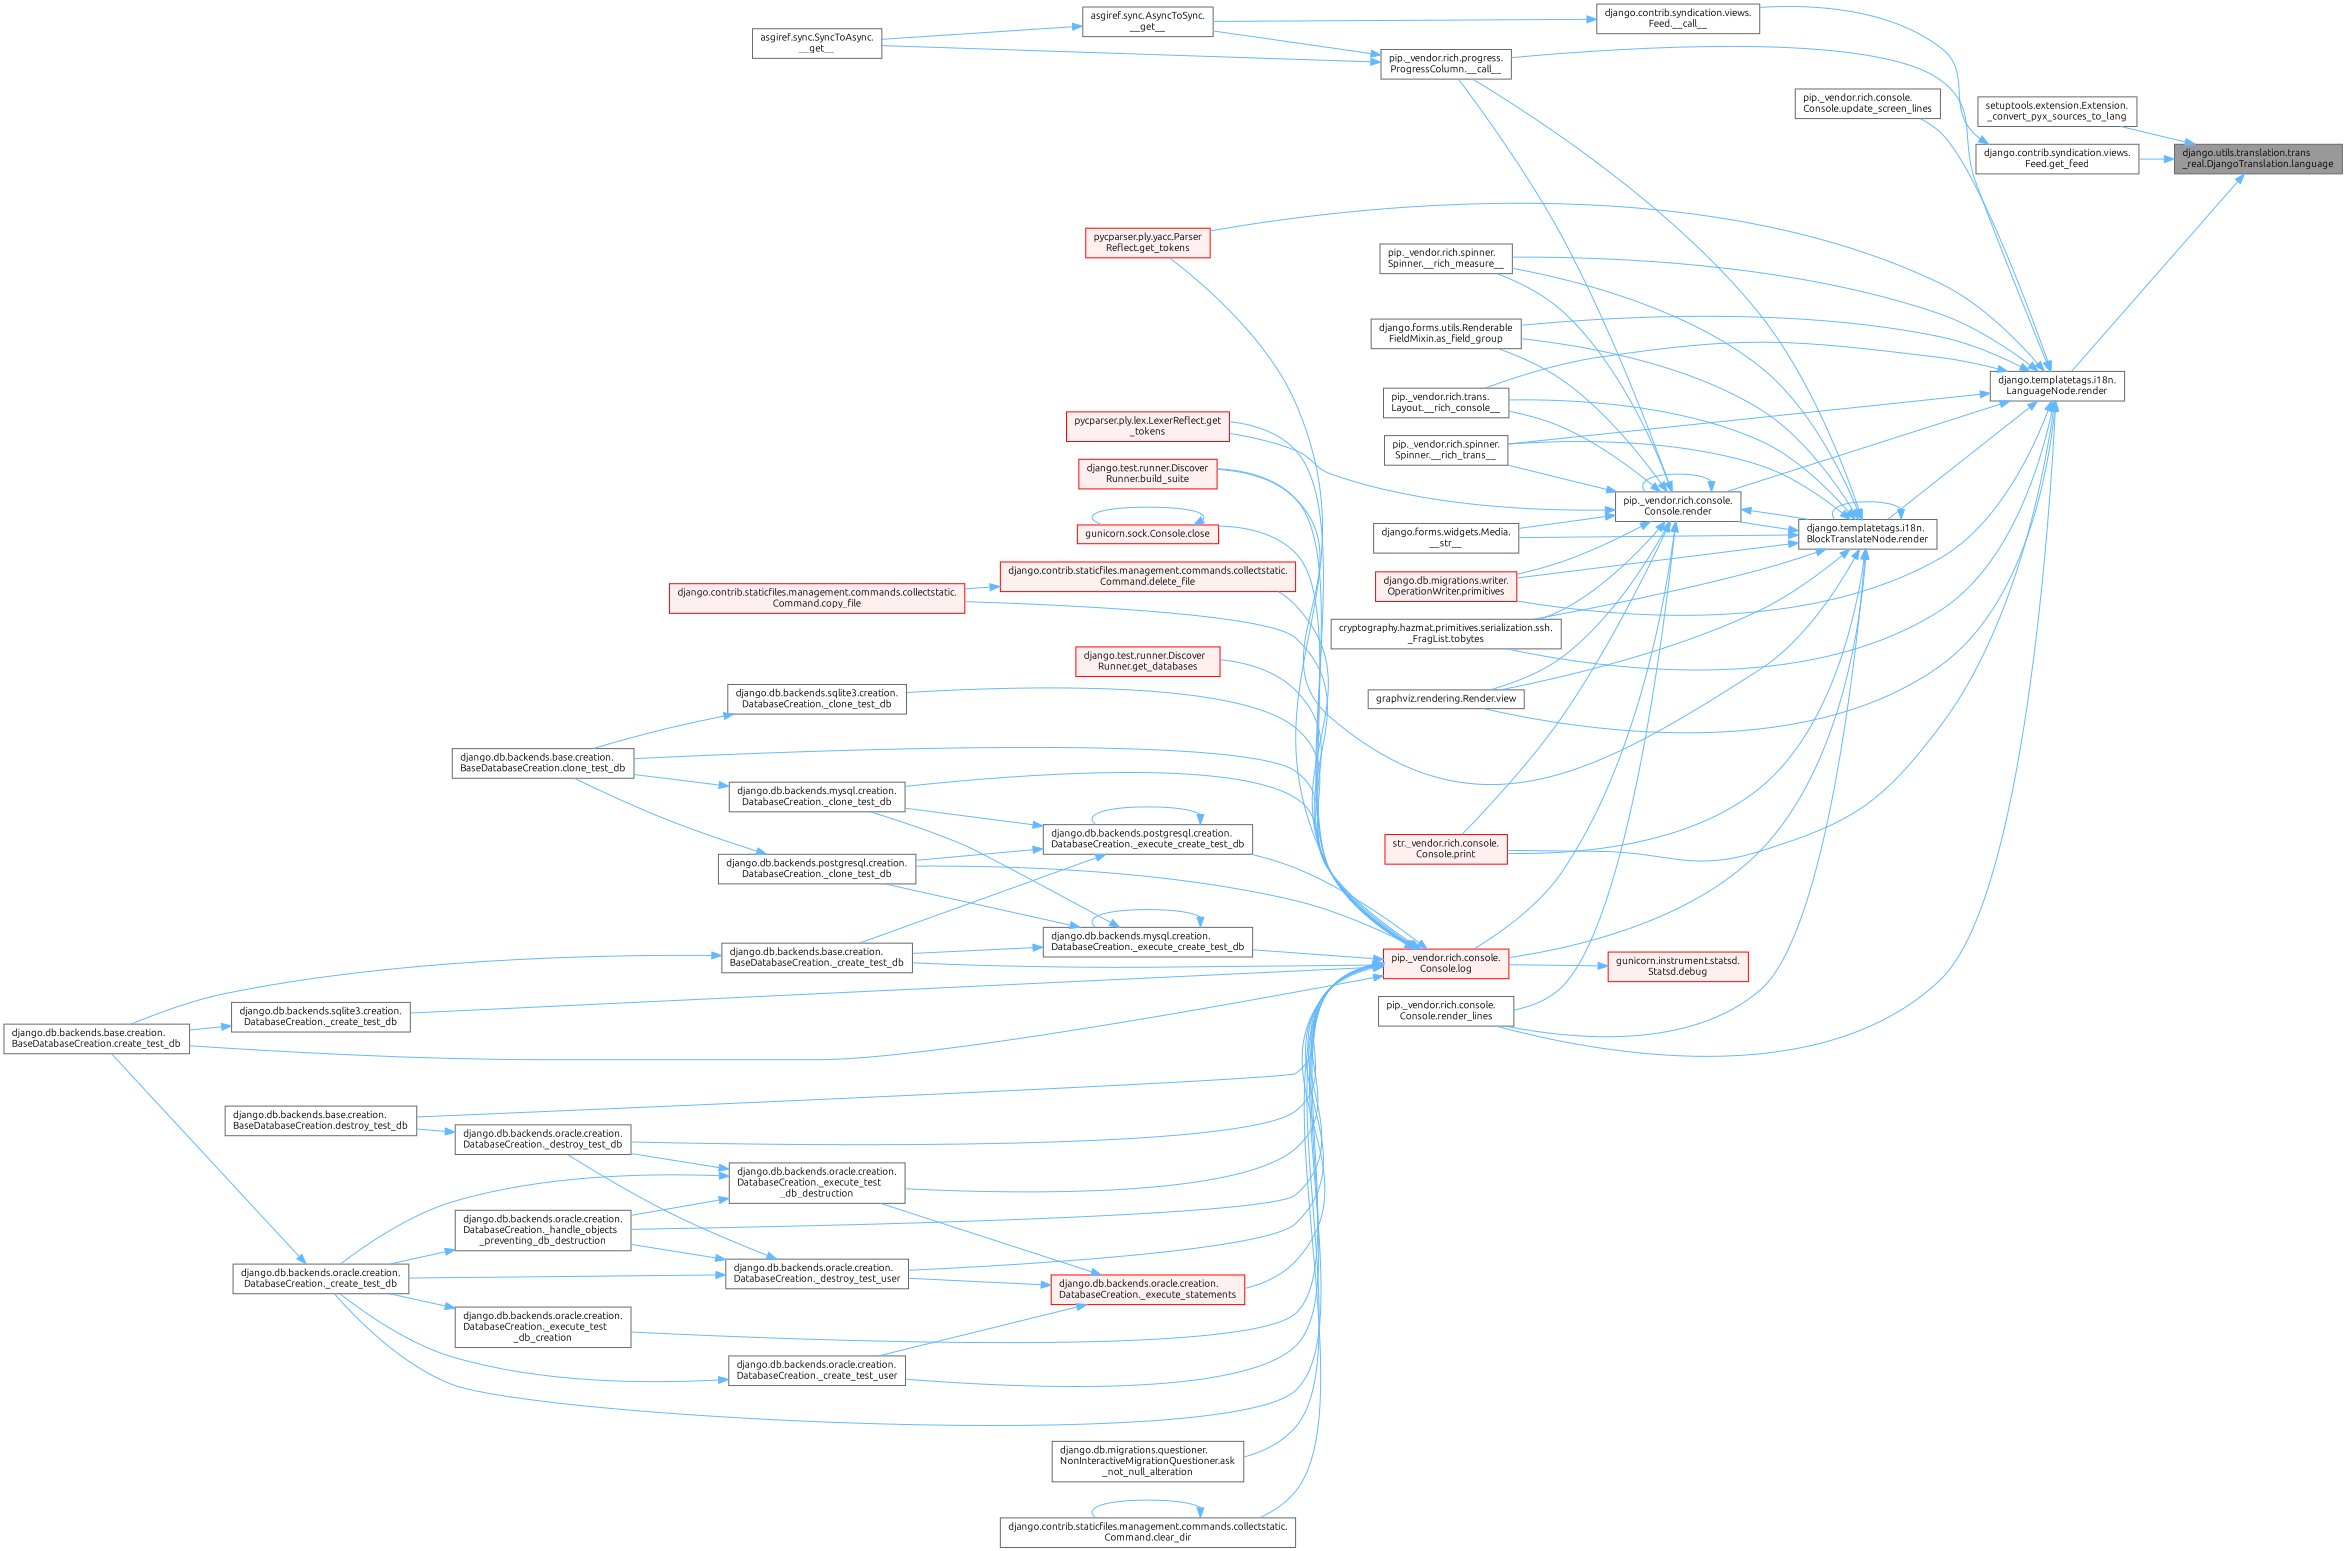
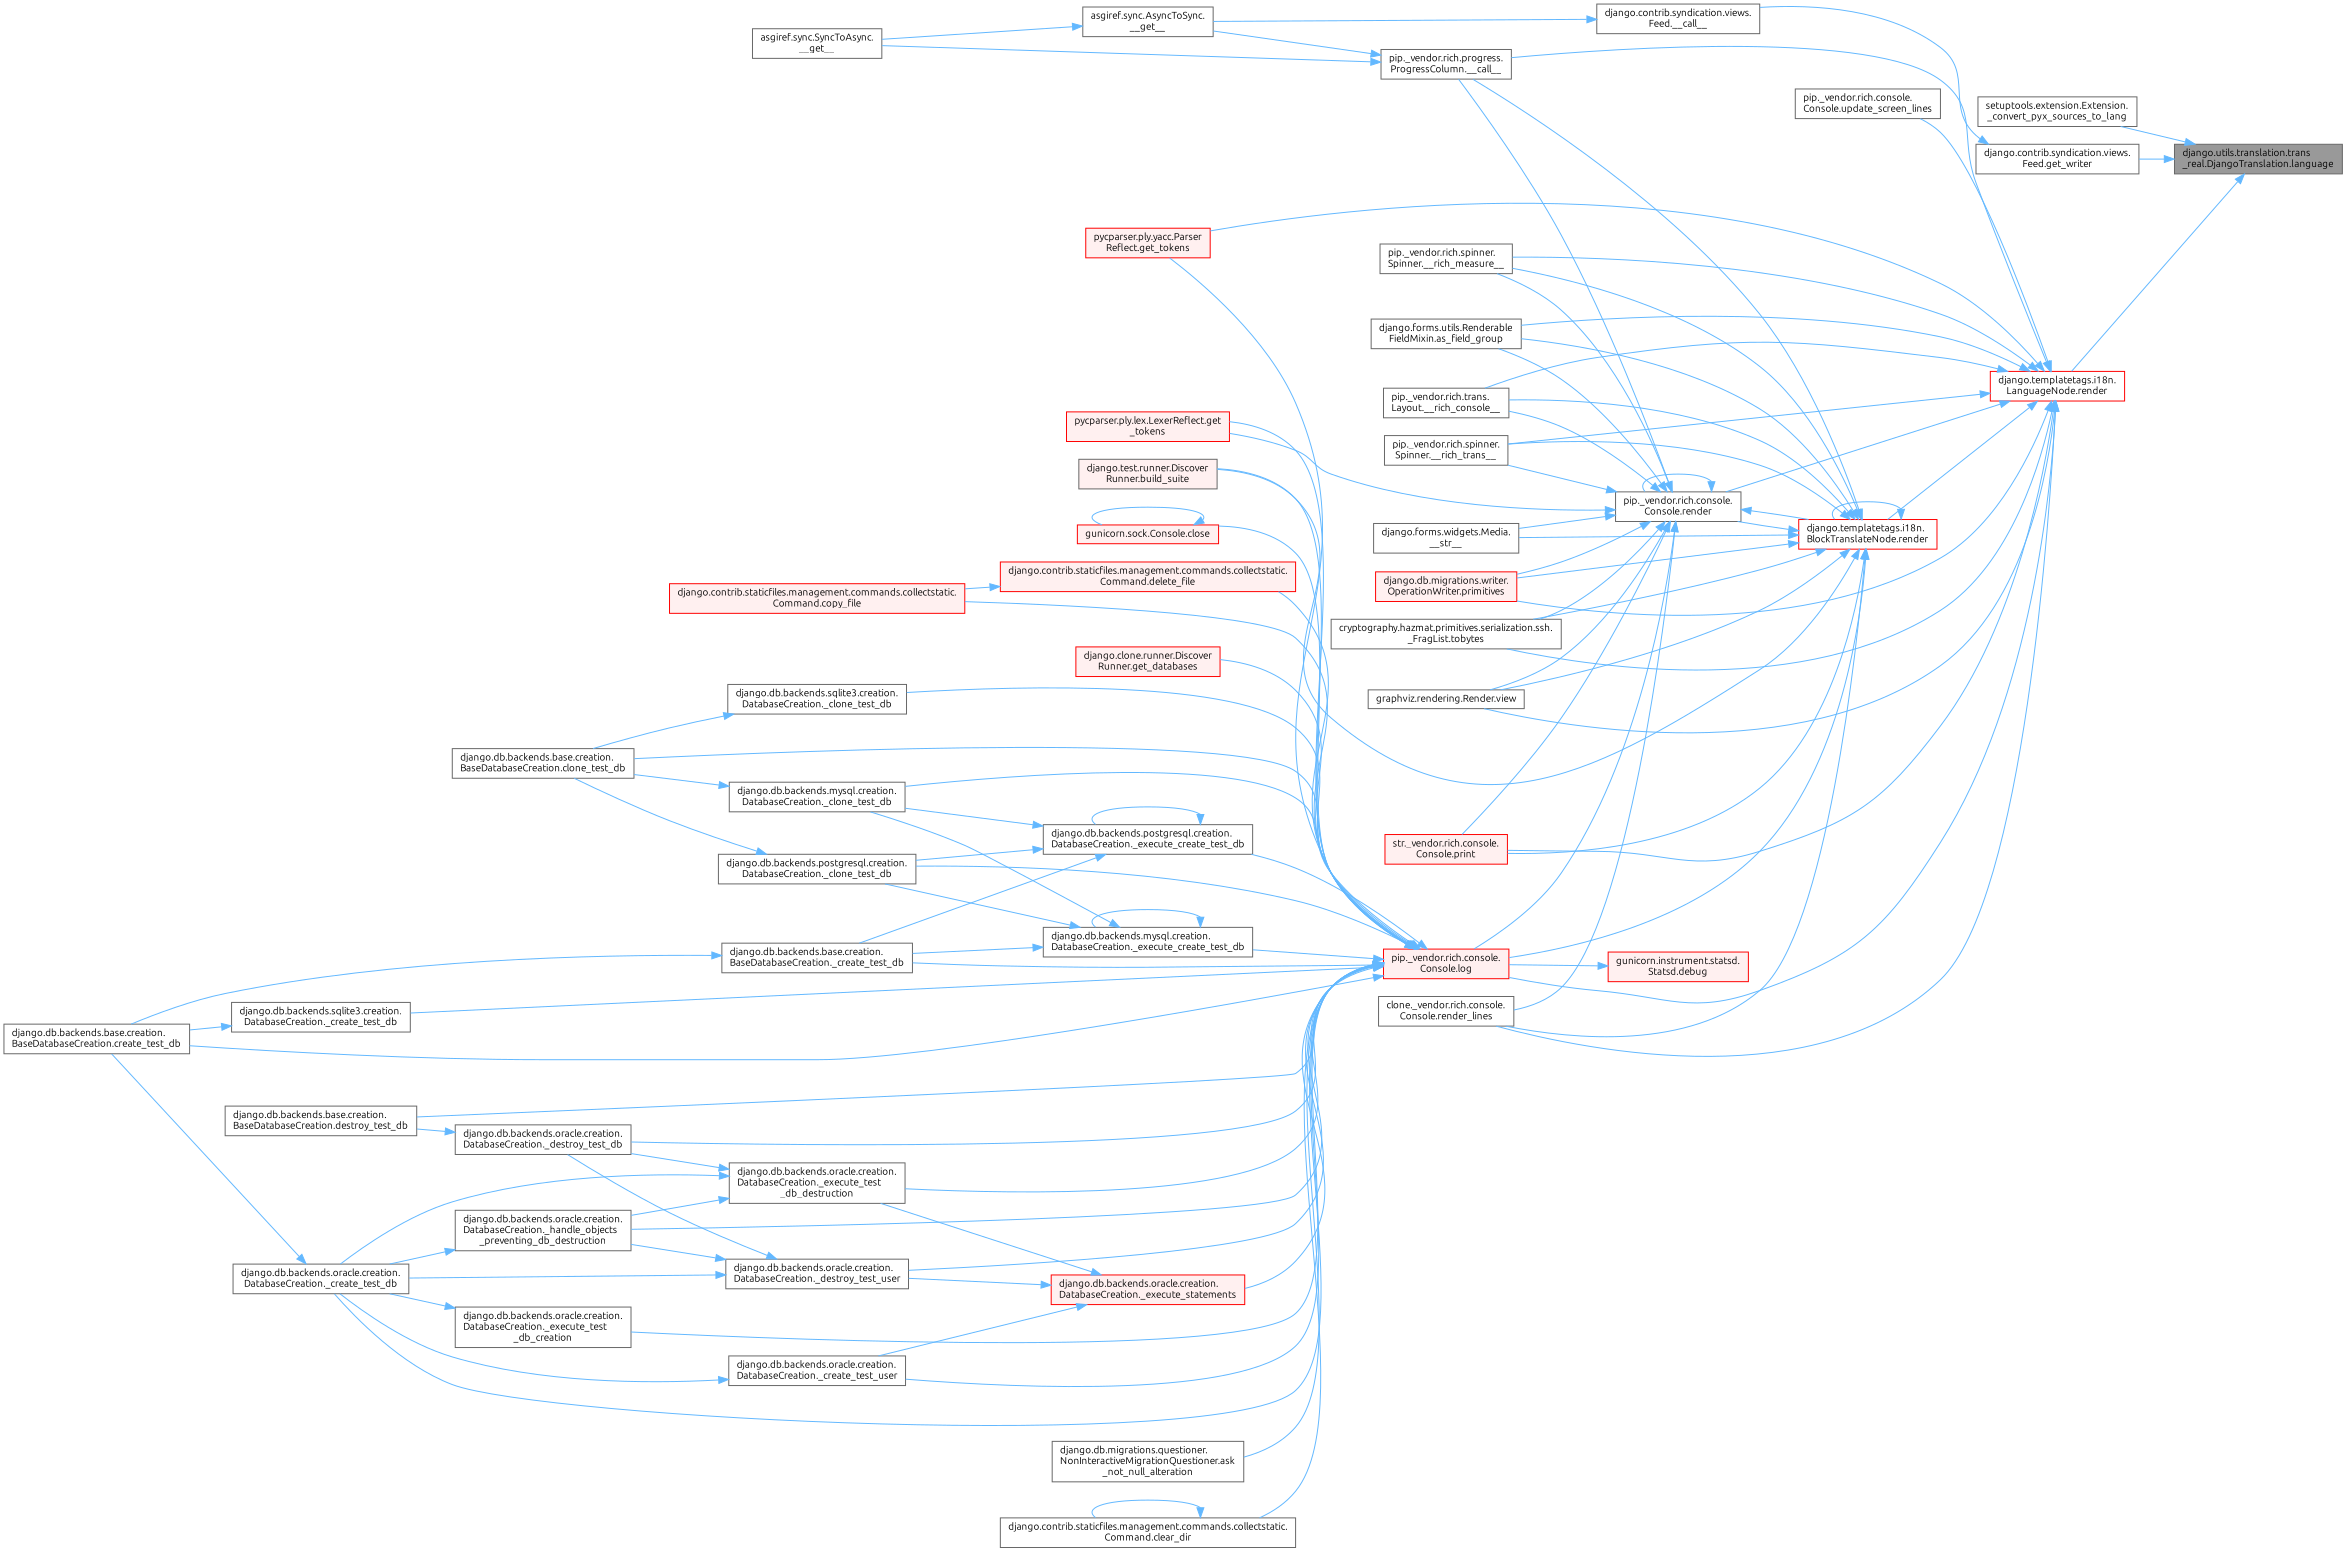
(2057, 159) -> (2057, 159)
(2057, 386) -> (2057, 386)
(1148, 474) -> (1148, 474)
(1868, 534) -> (1868, 534)
(1148, 662) -> (1148, 662)
none -> (1928, 861)
(1446, 1011) -> (1446, 1011)
